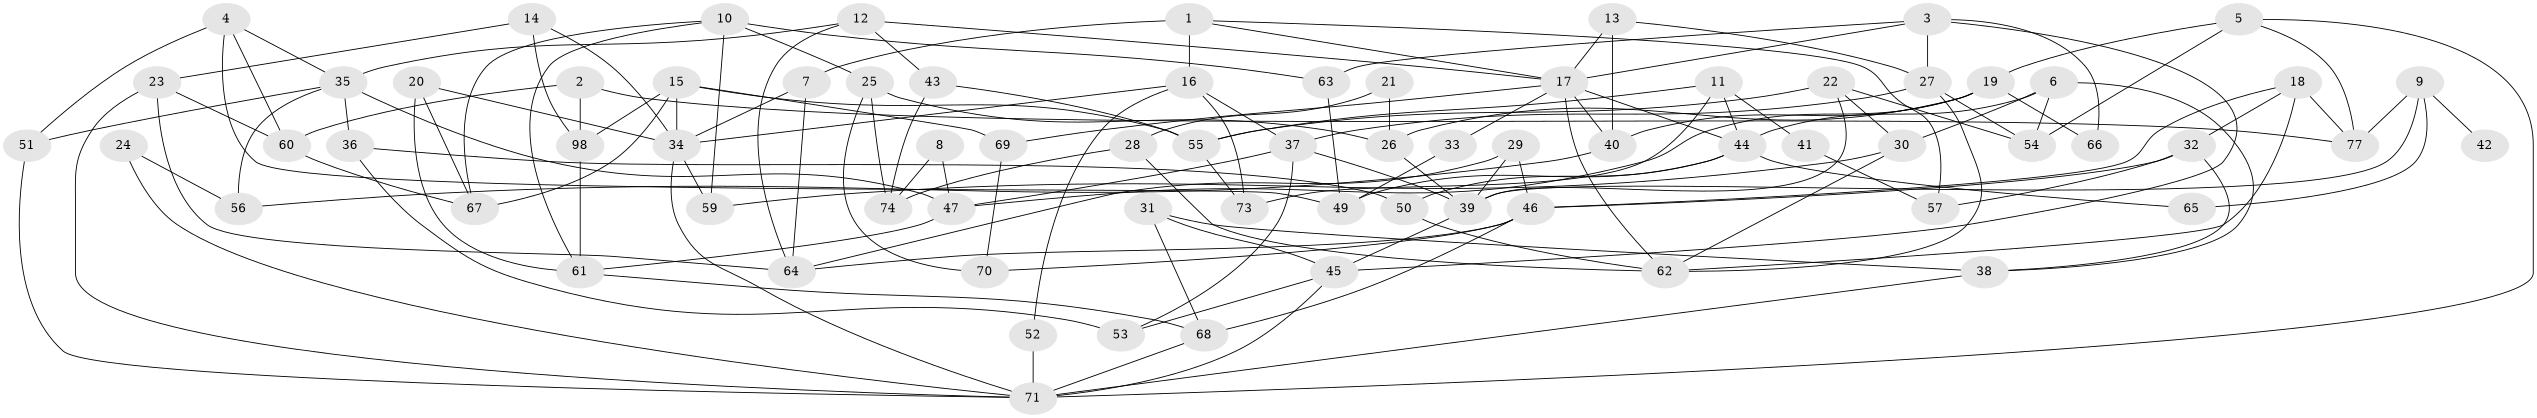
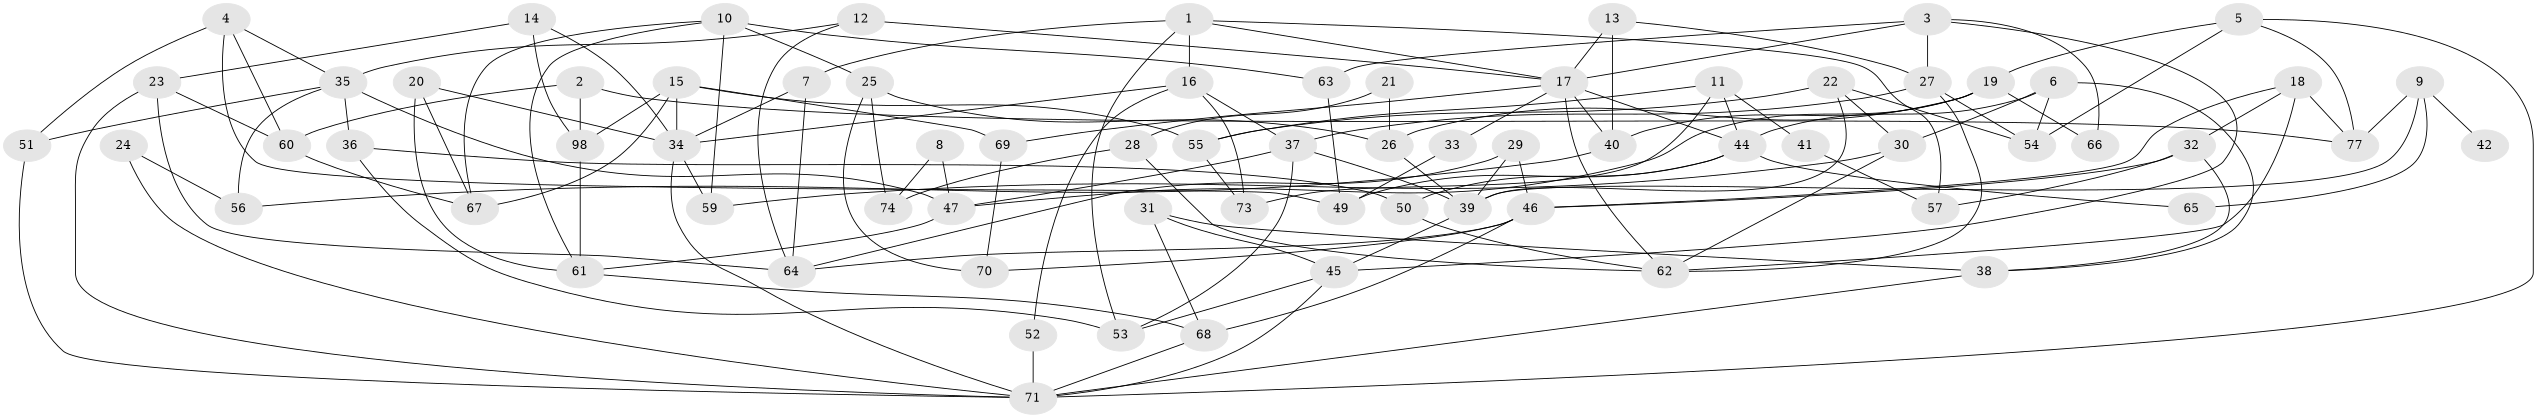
(933, 83) -> none
none -> (1092, 212)
